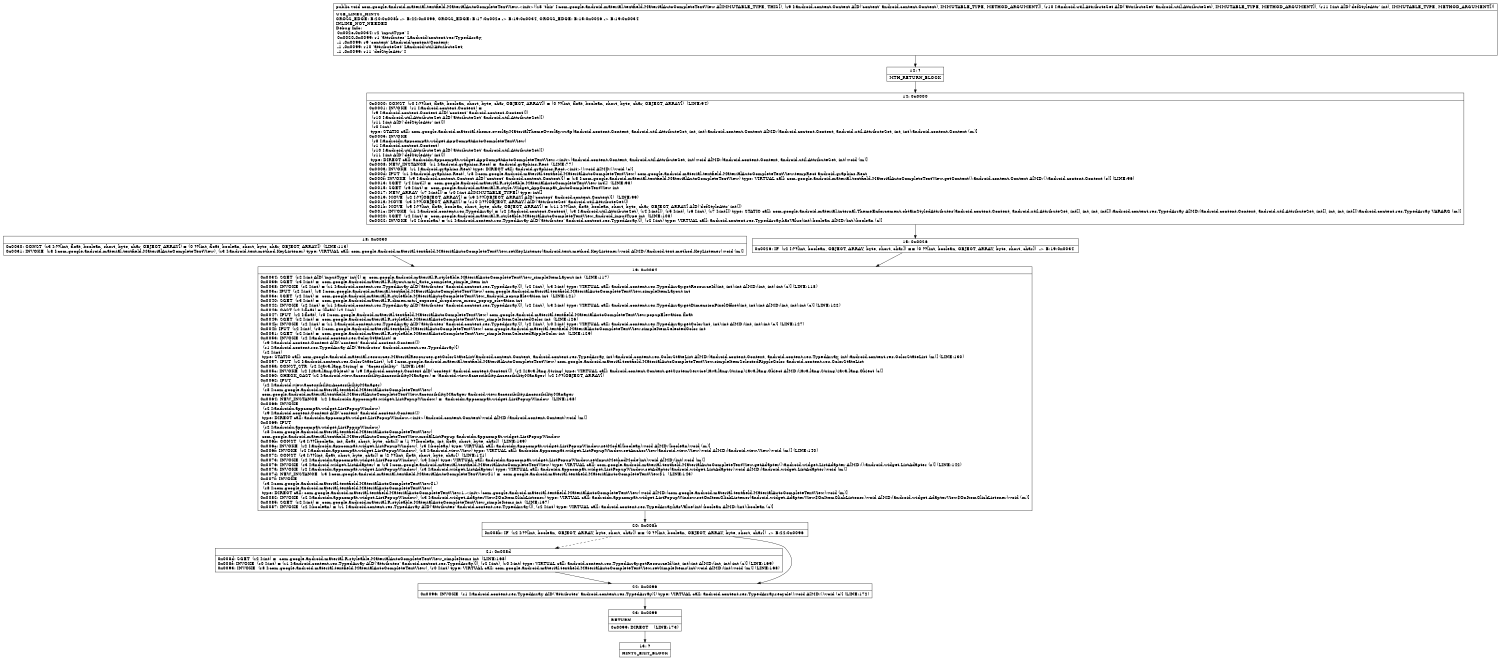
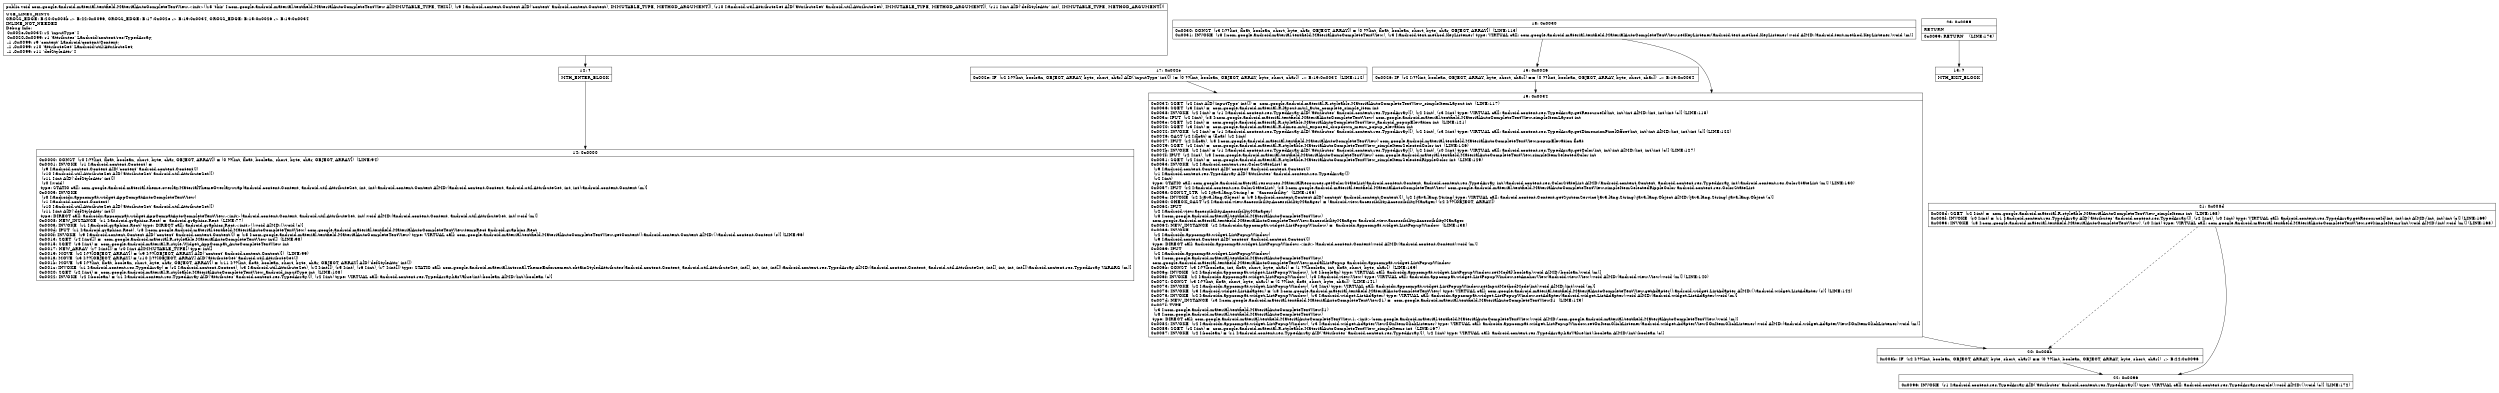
none -> (1169, 74)
(915, 78) -> (585, 78)
(380, 127) -> (52, 183)
(915, 230) -> (1540, 51)
(280, 479) -> (1168, 305)
(585, 542) -> (2124, 287)
(645, 602) -> none
(645, 627) -> (1959, 37)
(645, 653) -> (1959, 78)
